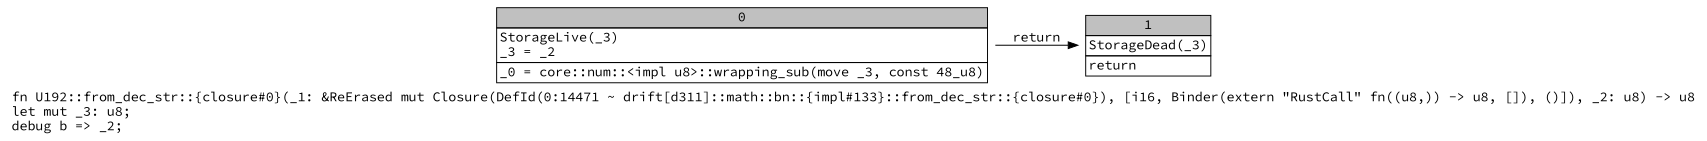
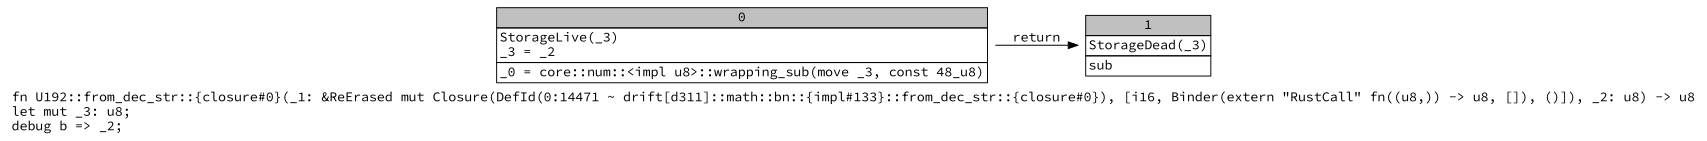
(1113, 65) -> (1101, 65)
